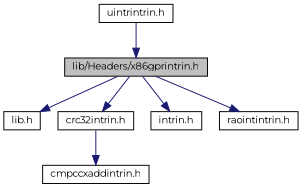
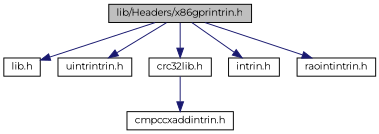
(136, 35) -> (142, 38)
(96, 121) -> (180, 67)
